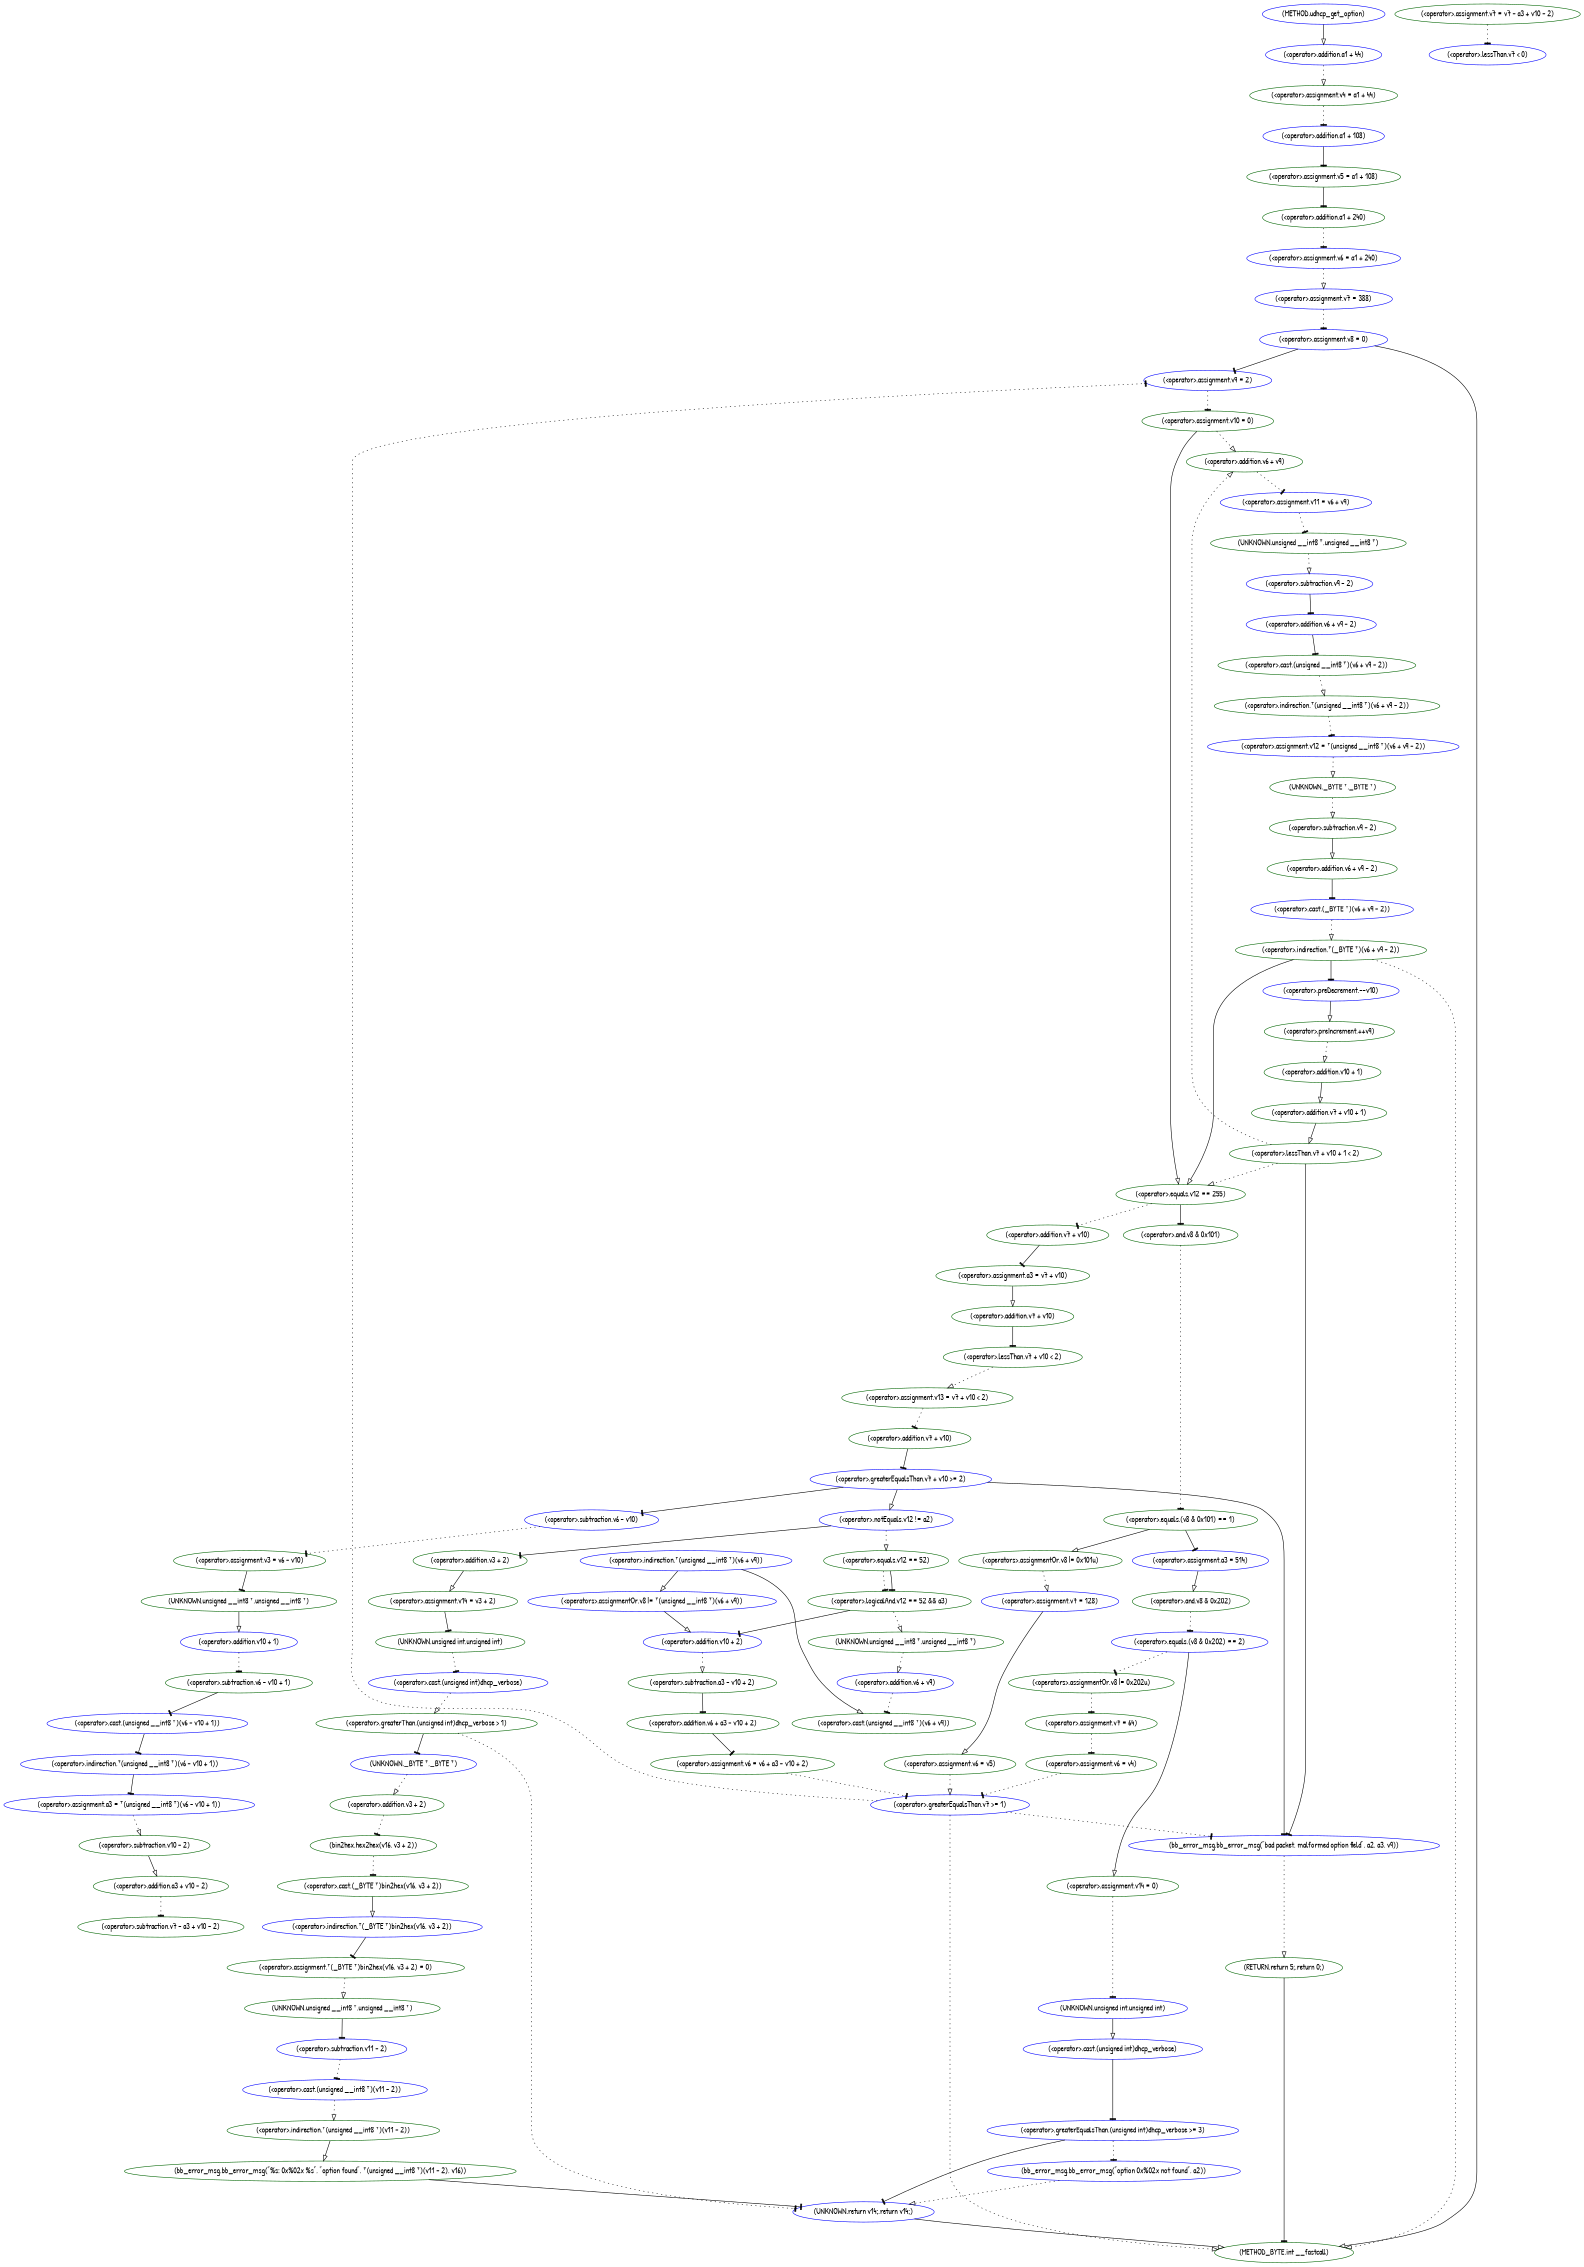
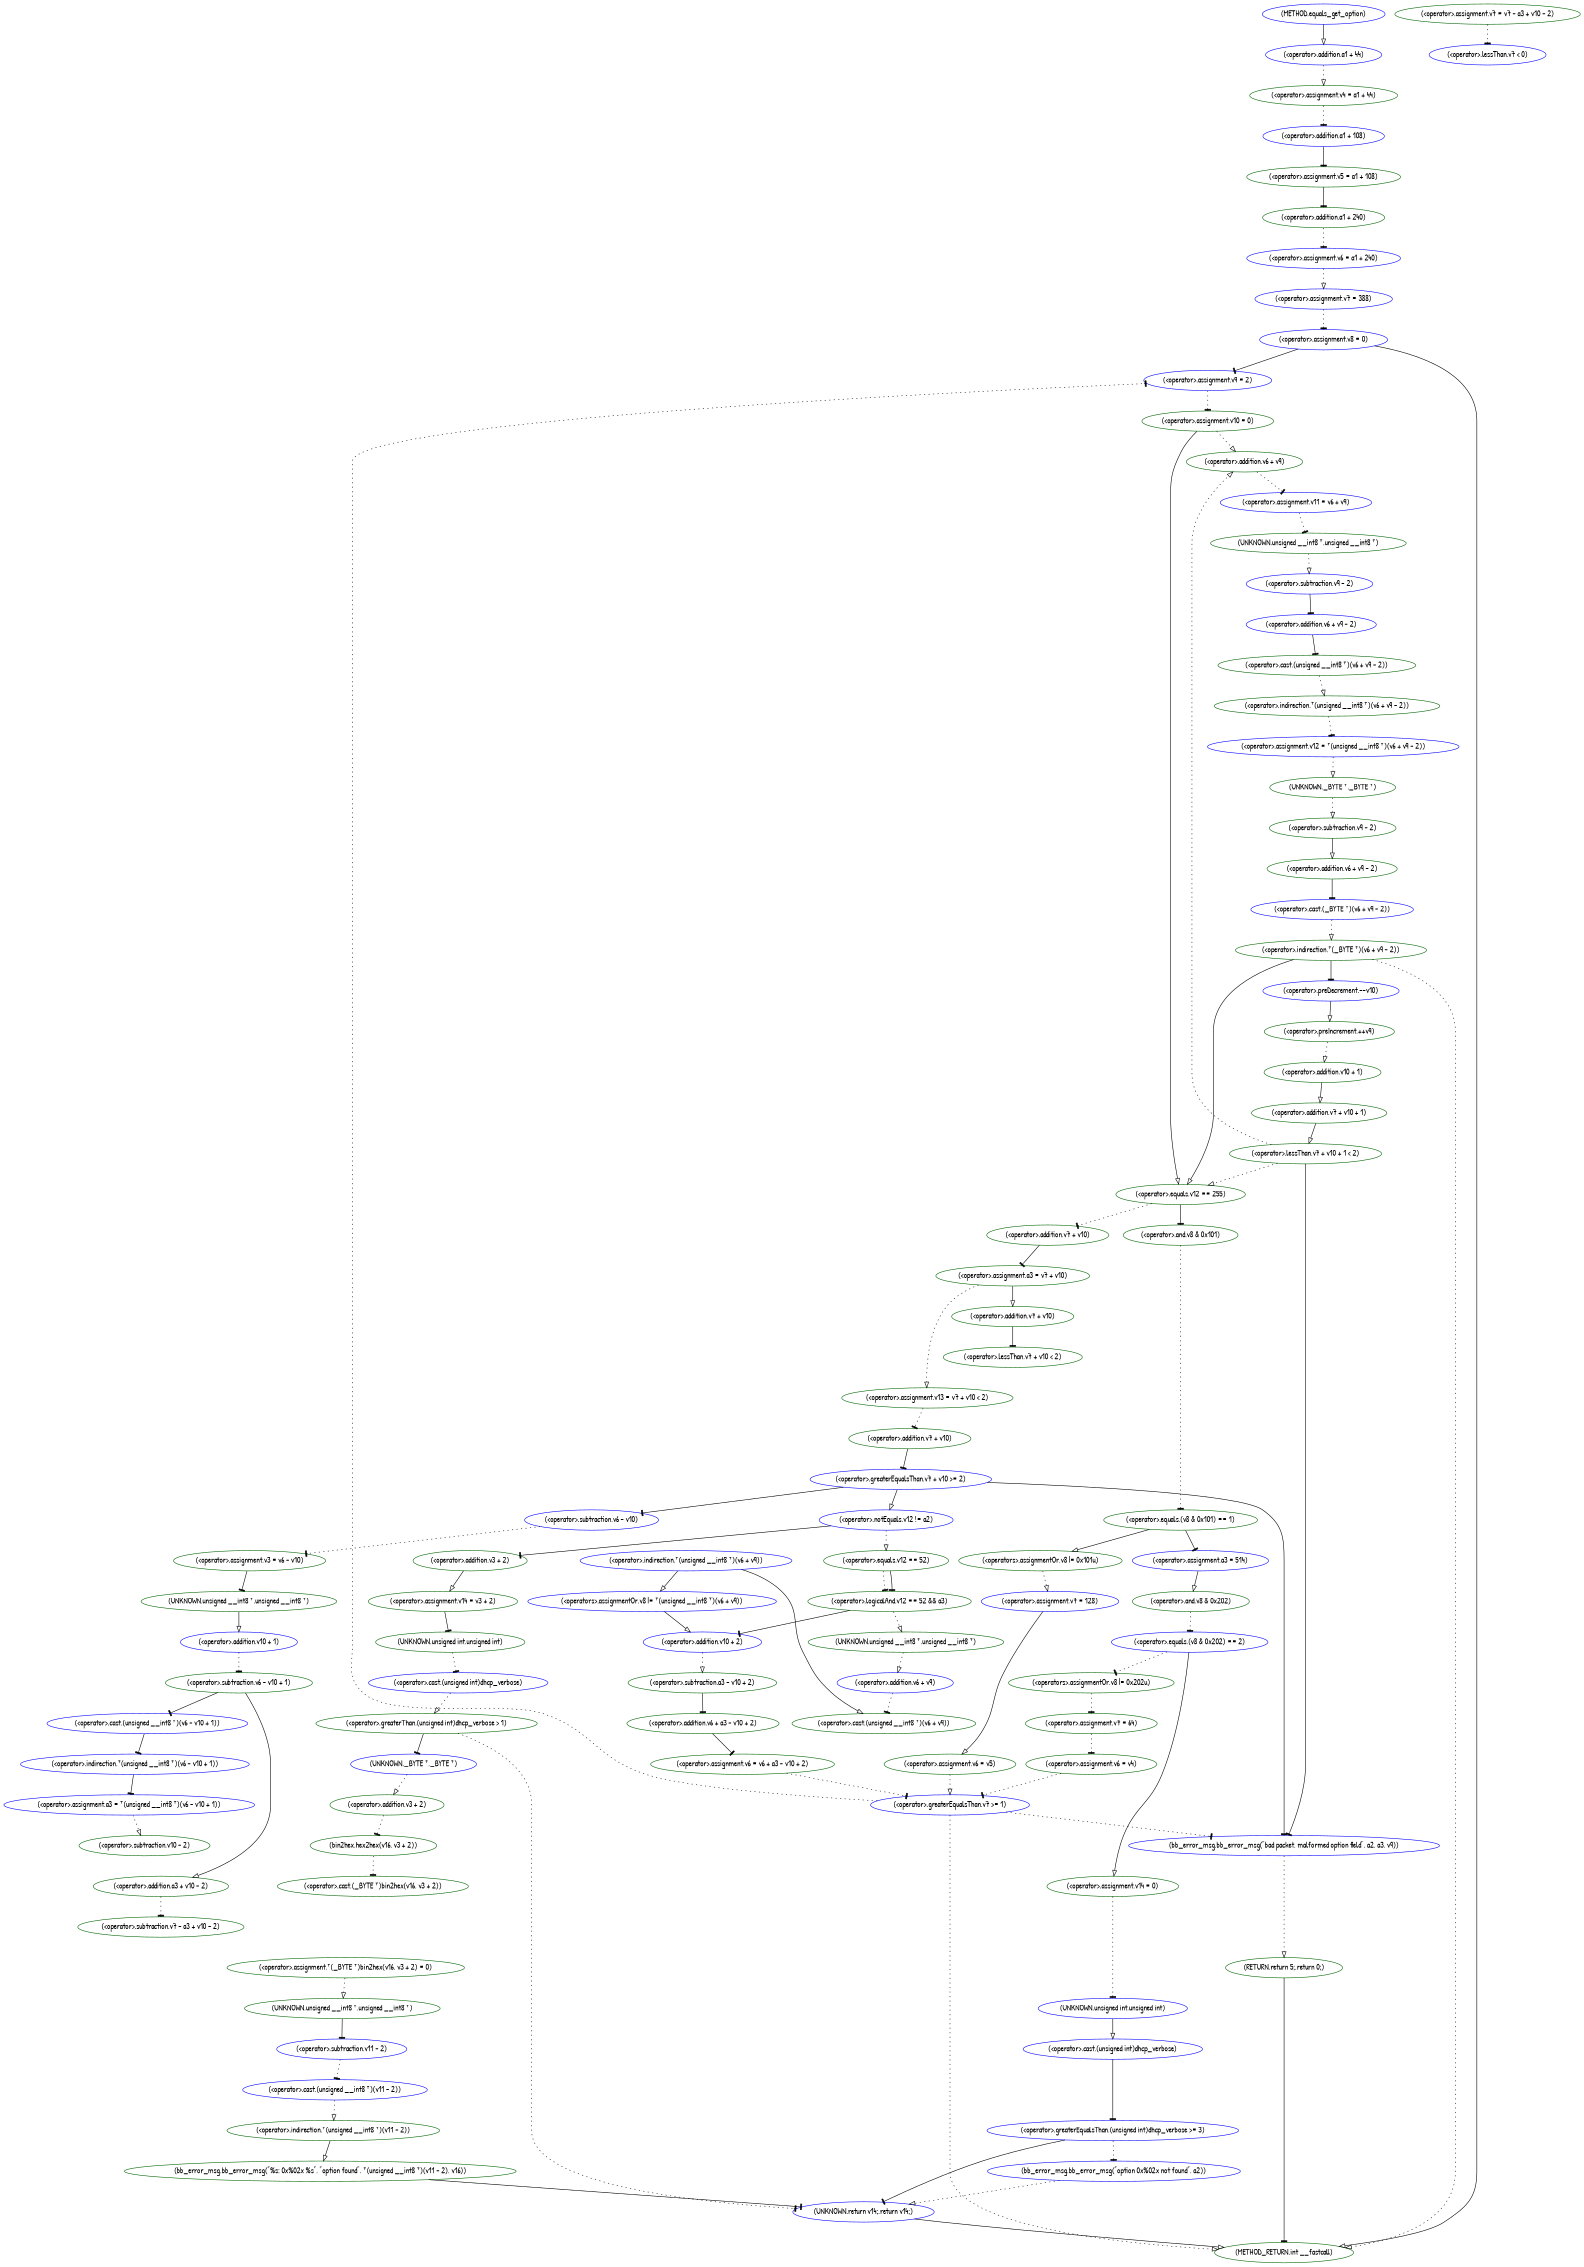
(1324, 14) -> (1324, 14)
(973, 1376) -> (936, 1324)
(152, 1863) -> (271, 1800)
(372, 1927) -> none
(1284, 2253) -> (1284, 2253)
